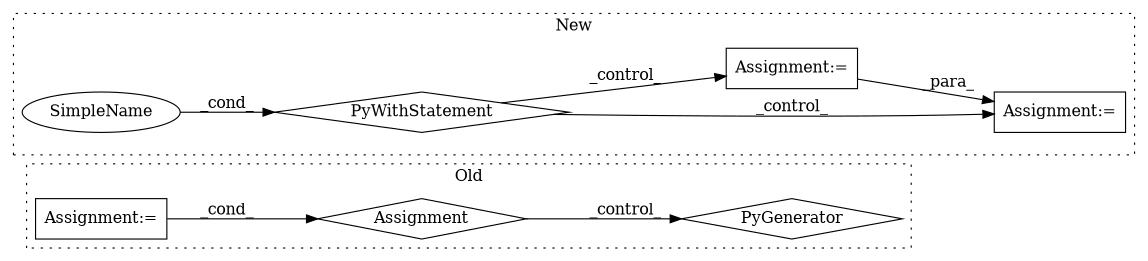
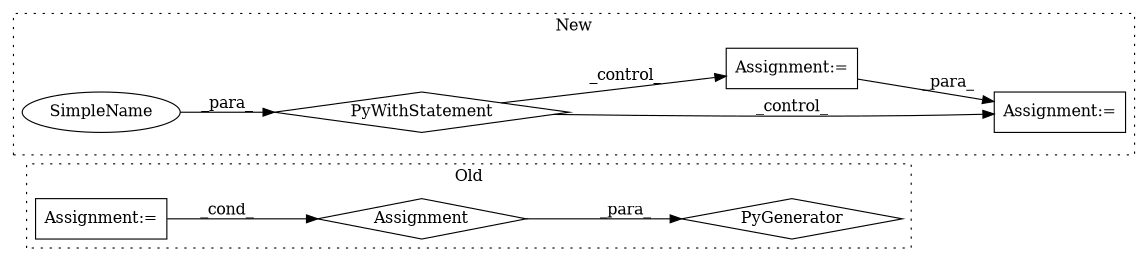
(227, 104) -> (227, 104)
(625, 210) -> (625, 210)
